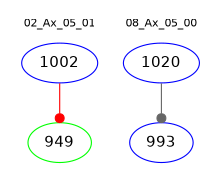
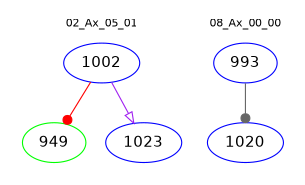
(161, 24) -> (245, 24)
(161, 98) -> (245, 98)
none -> (144, 143)
